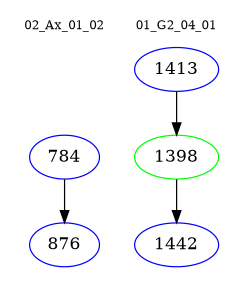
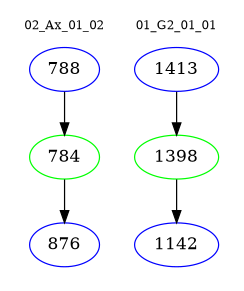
(177, 26) -> (177, 26)
none -> (65, 69)
(65, 157) -> (65, 157)
(177, 245) -> (177, 245)
